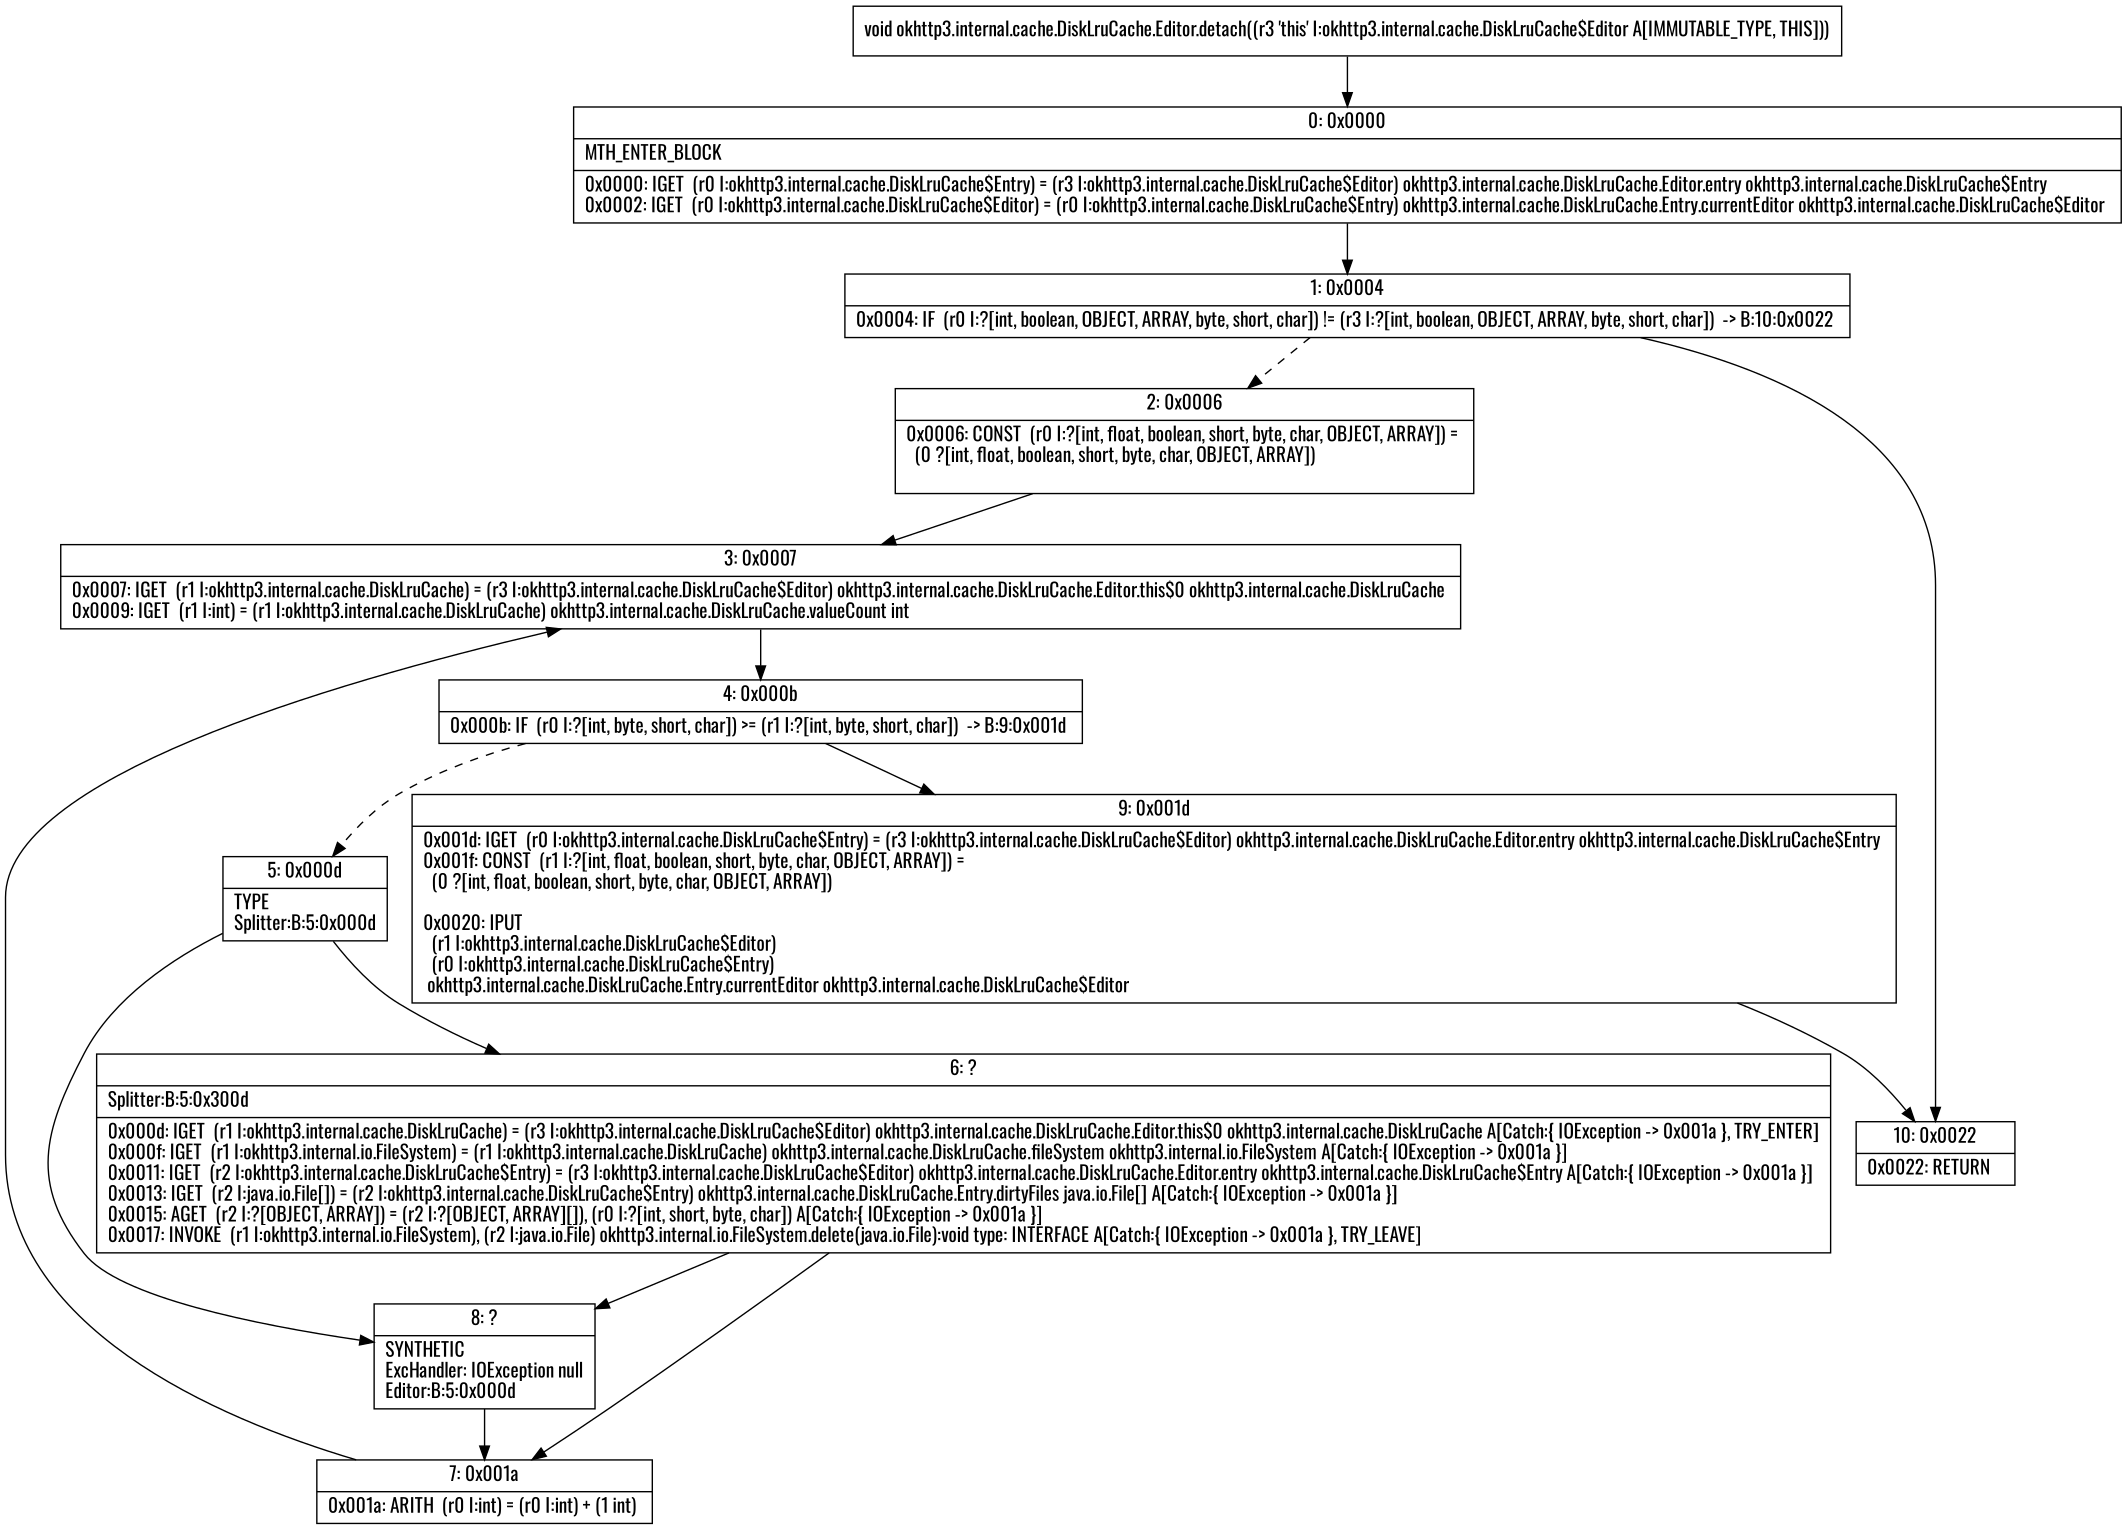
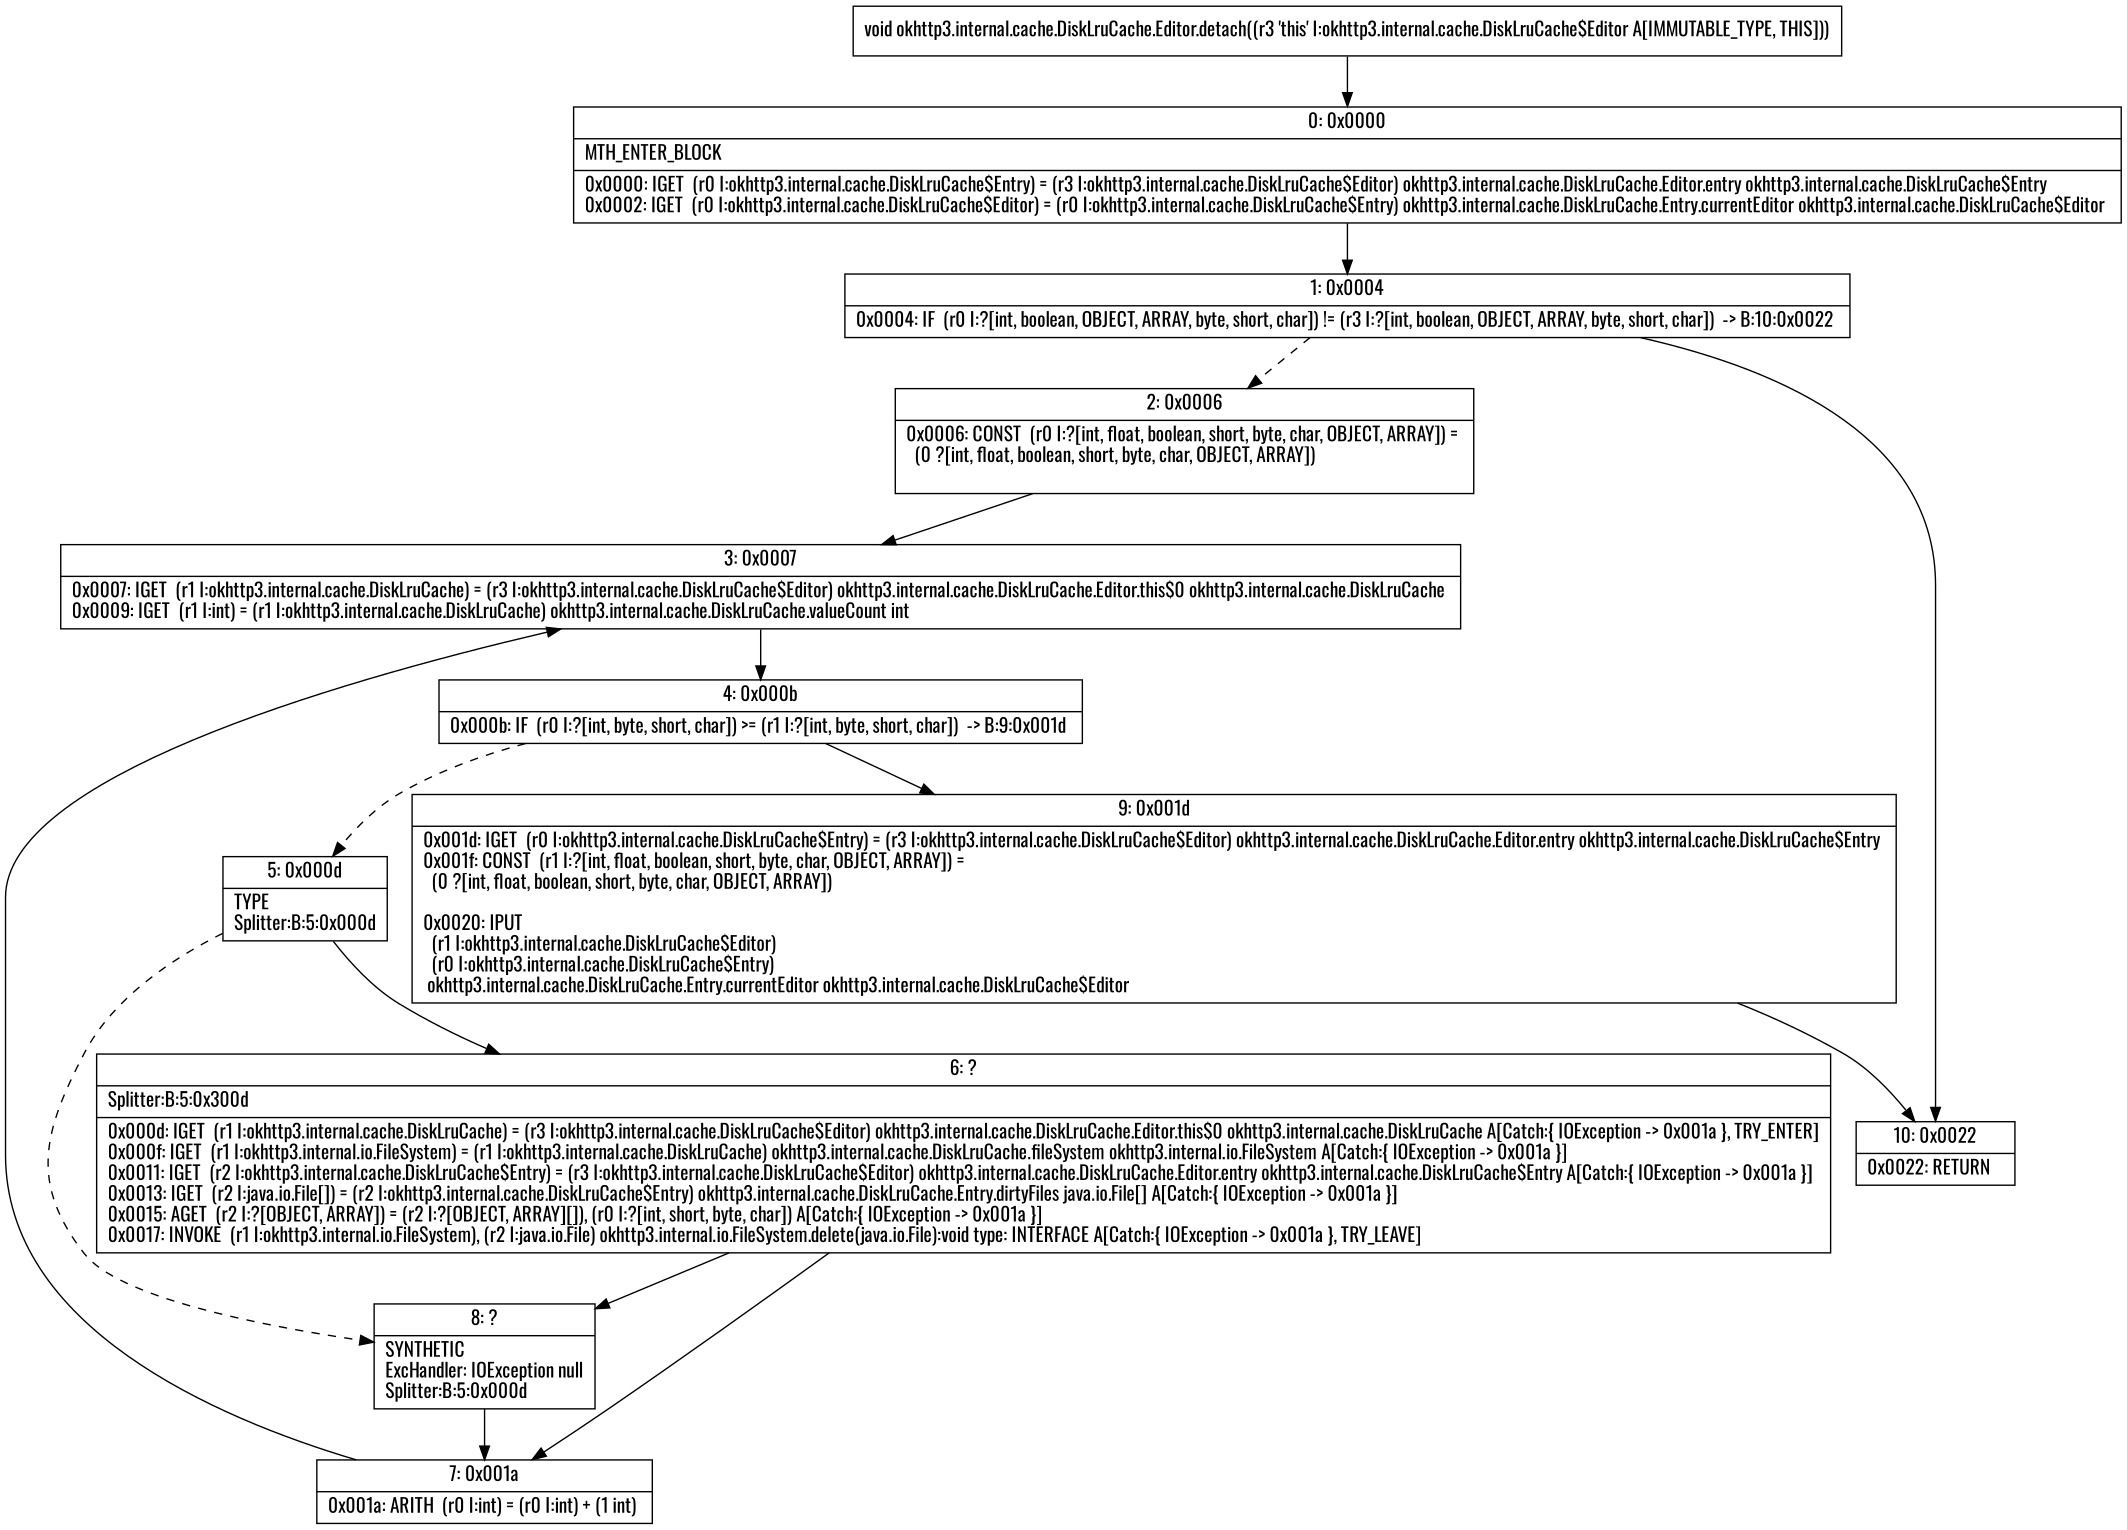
(57, 1207) -> (57, 1207)
(451, 1392) -> (456, 1392)
